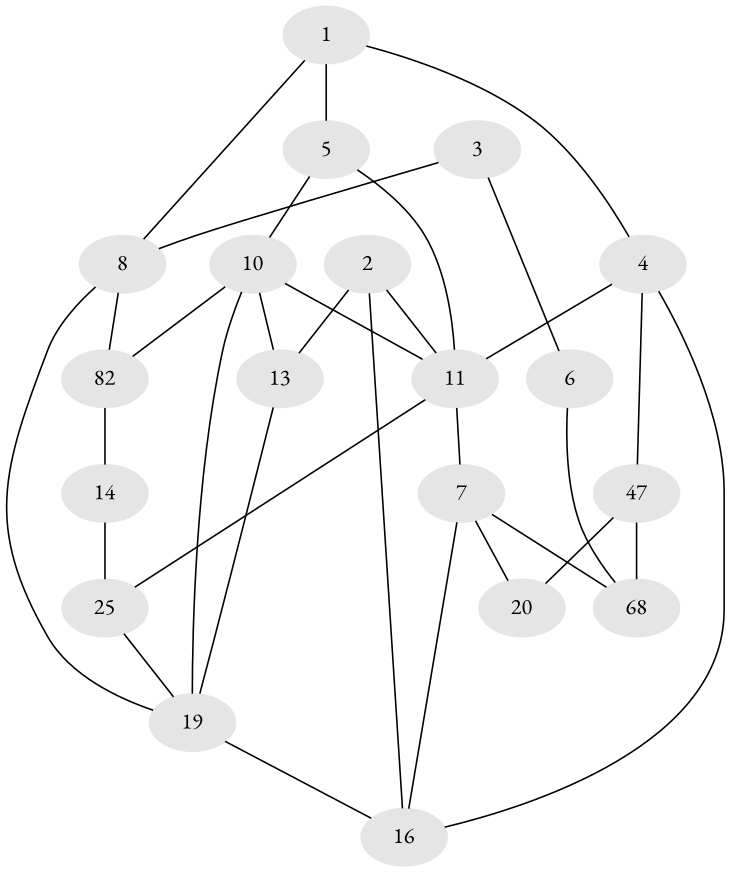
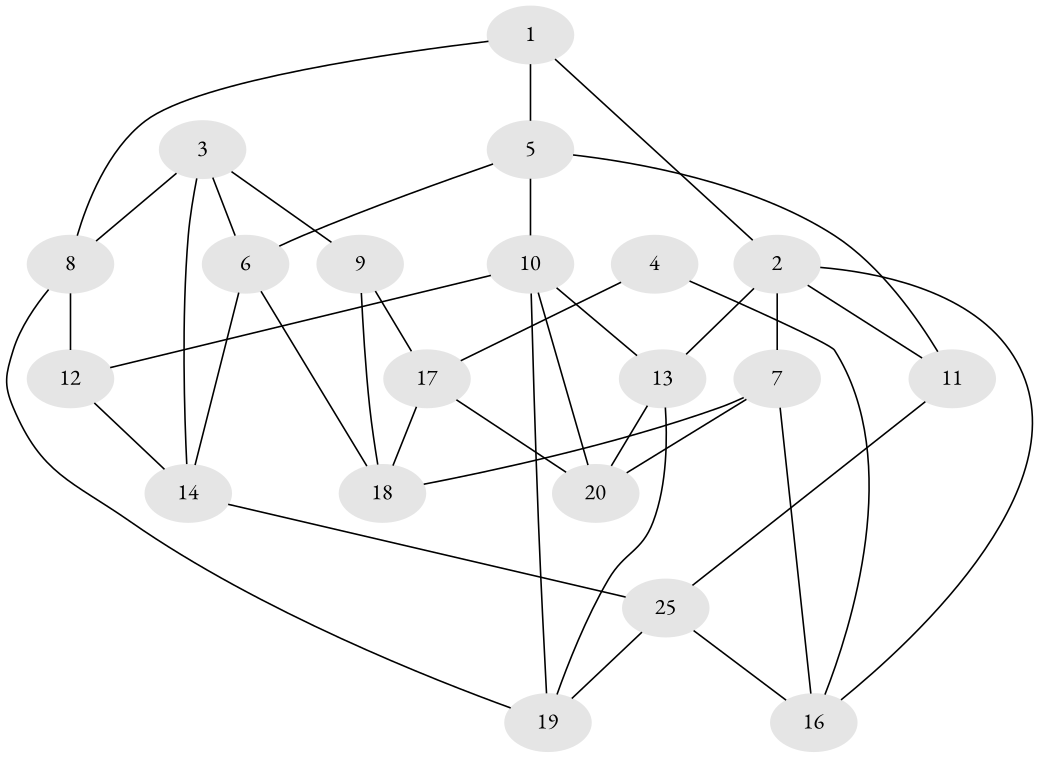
(520, 111) -> (654, 150)
none -> (385, 203)
none -> (360, 264)
(559, 316) -> none
none -> (184, 321)
(354, 321) -> (563, 379)
(105, 379) -> (70, 379)
none -> (217, 379)
none -> (637, 424)
(458, 436) -> (777, 332)
(637, 493) -> (427, 379)
(637, 608) -> (382, 493)
(298, 780) -> (740, 665)
